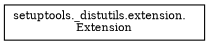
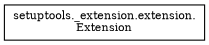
(105, 23) -> (105, 23)
